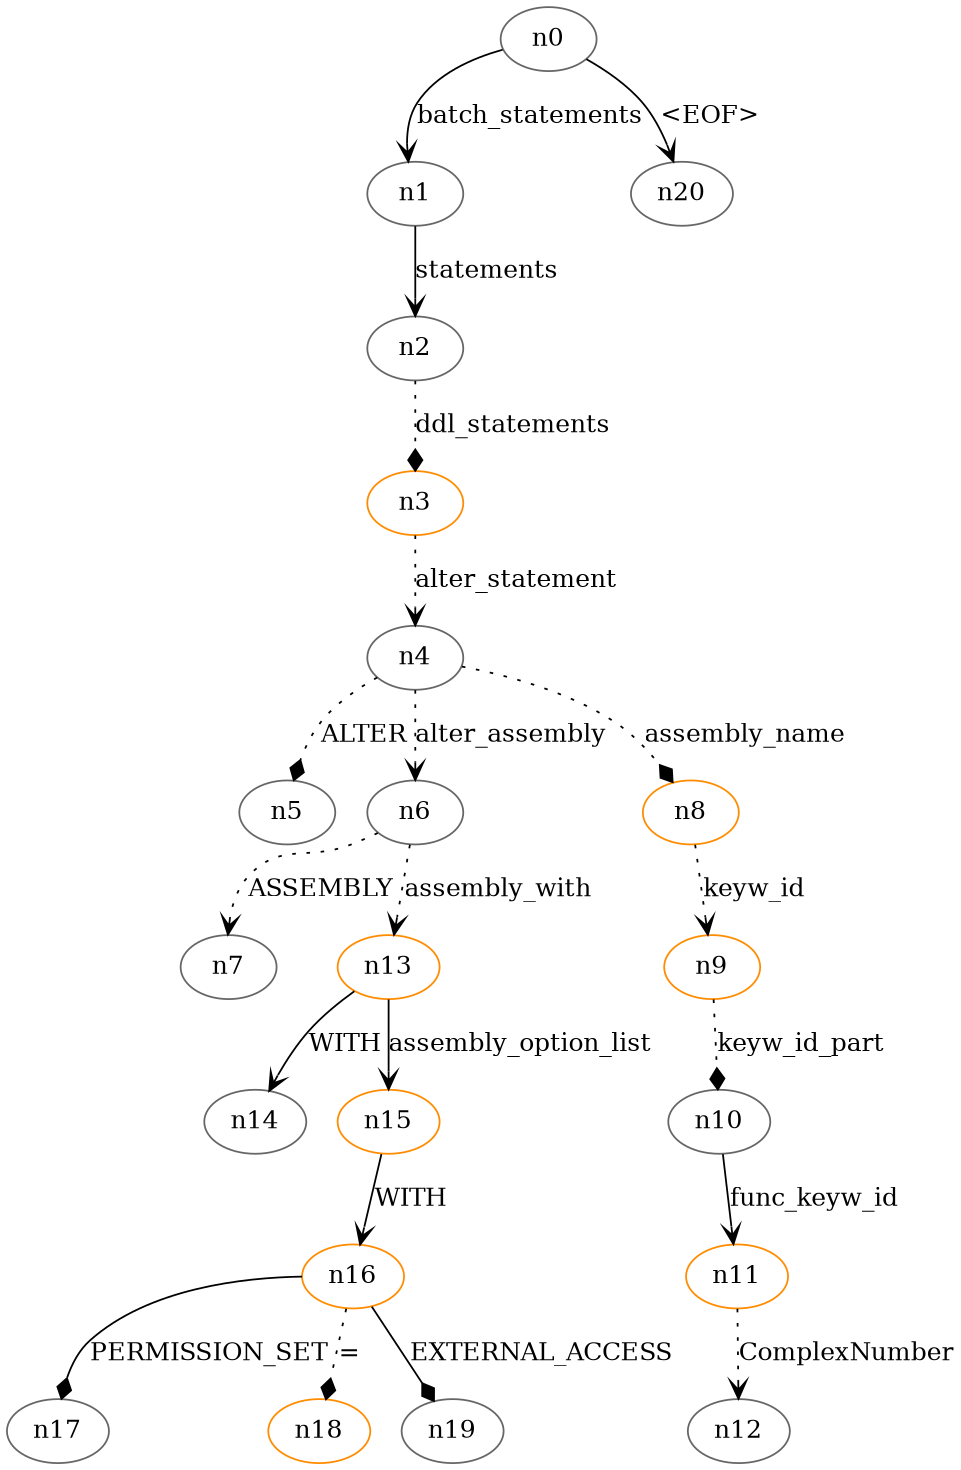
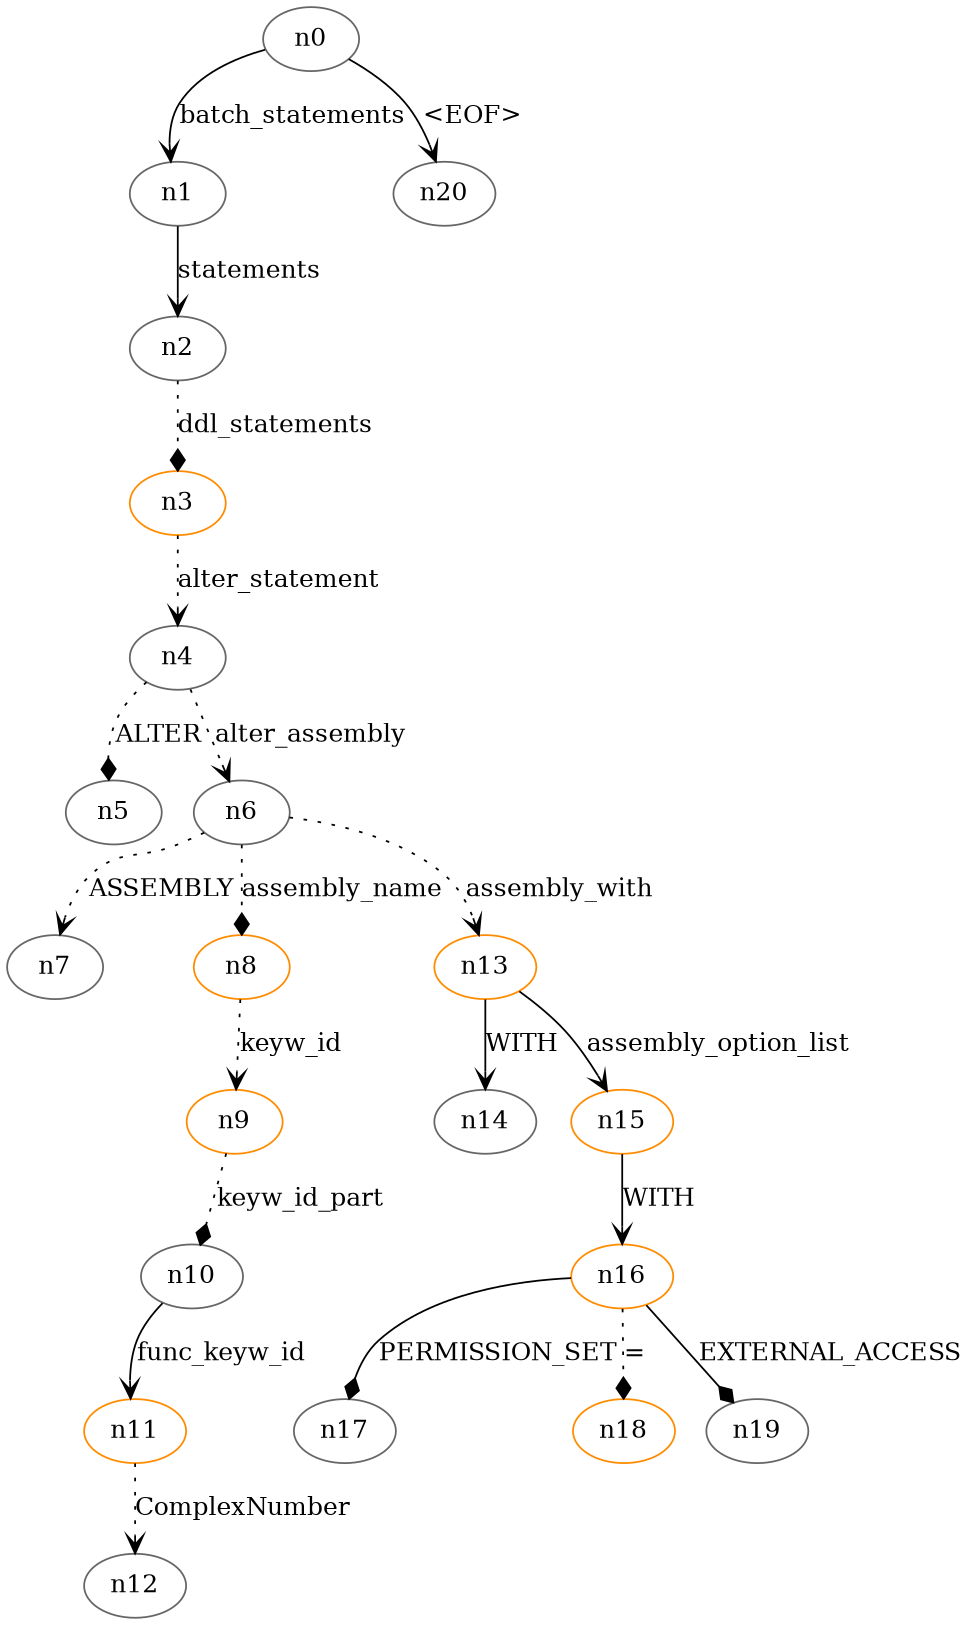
(570, 698) -> (242, 879)
